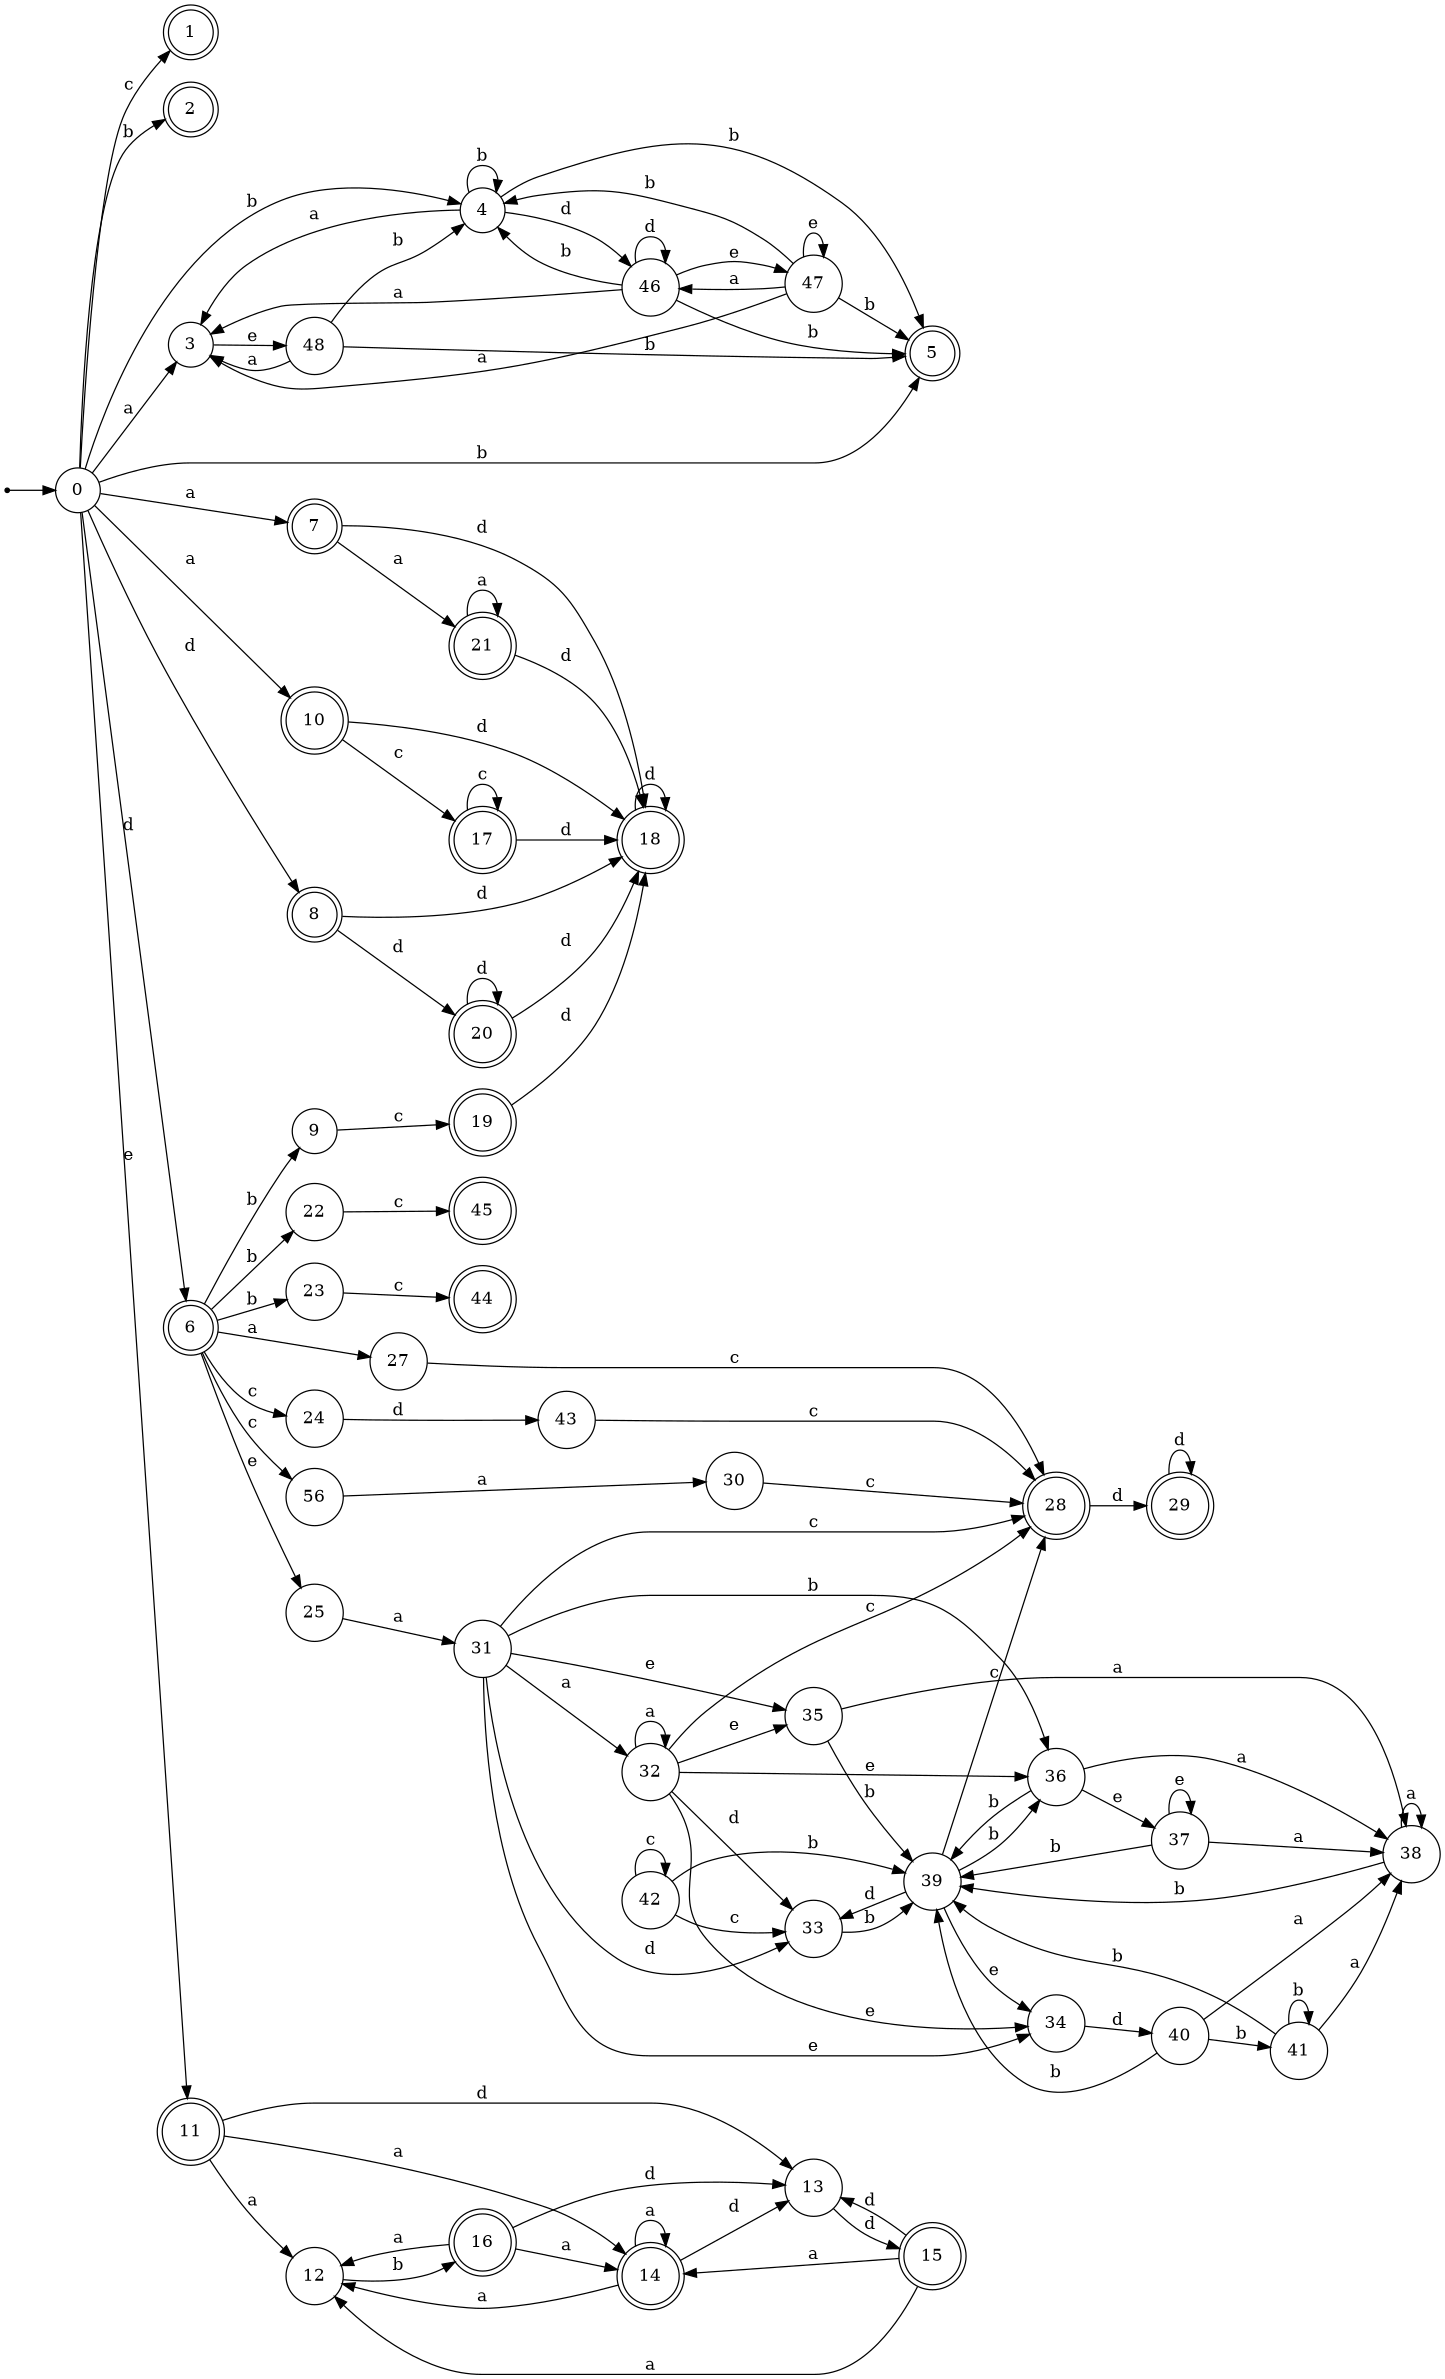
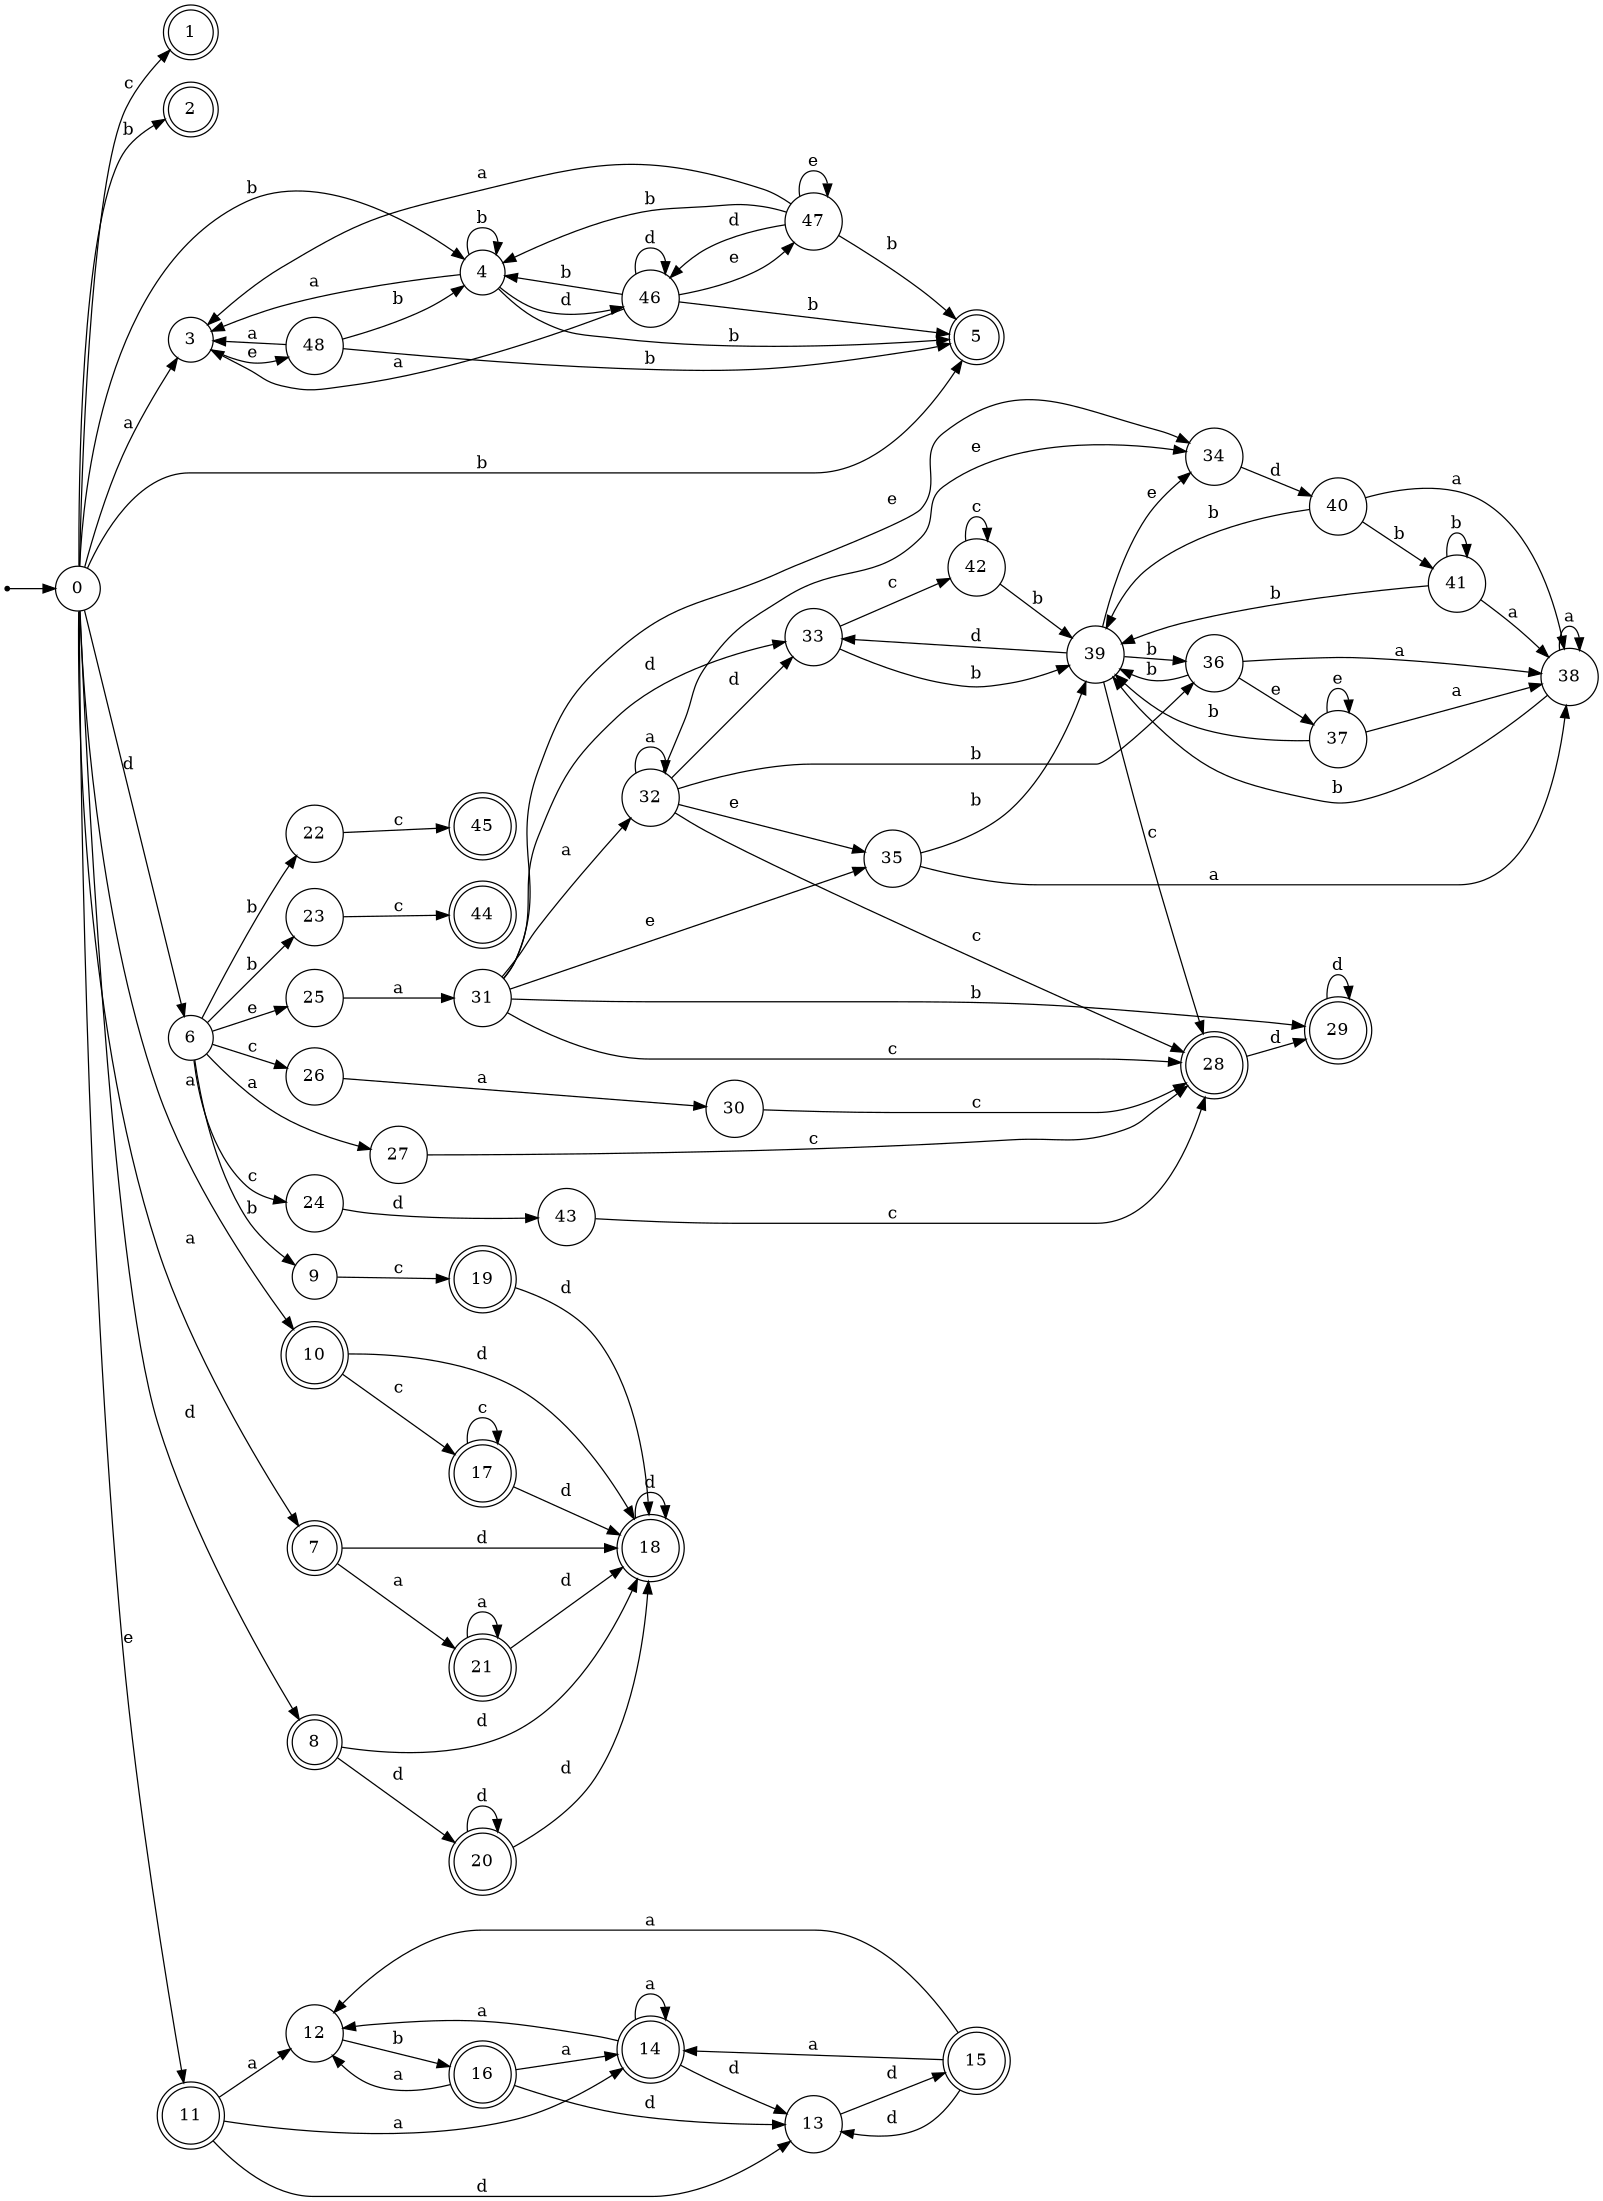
(735, 279) -> (735, 221)
(191, 1328) -> (191, 1038)
(315, 1497) -> (315, 1076)
(807, 1595) -> (902, 1002)
(871, 1766) -> (977, 755)
(723, 1931) -> (889, 605)
